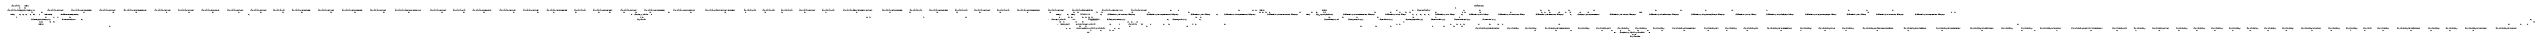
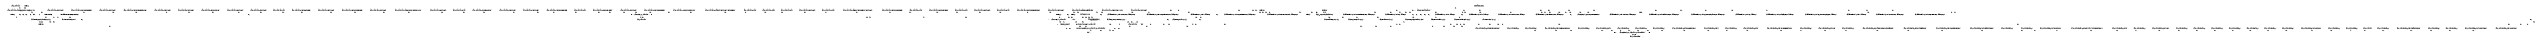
(1332, 20) -> (1332, 20)
(1414, 20) -> (1414, 20)
